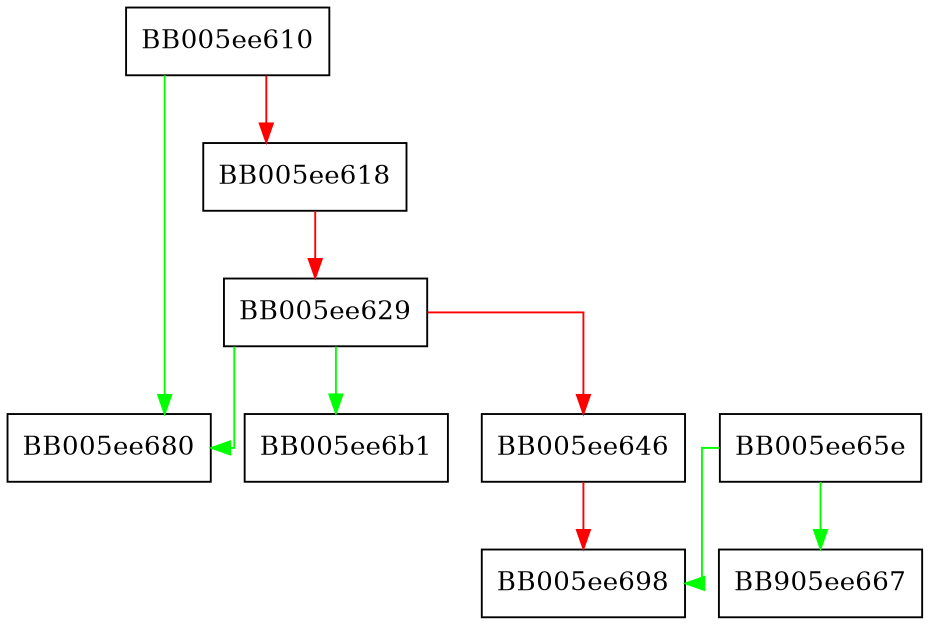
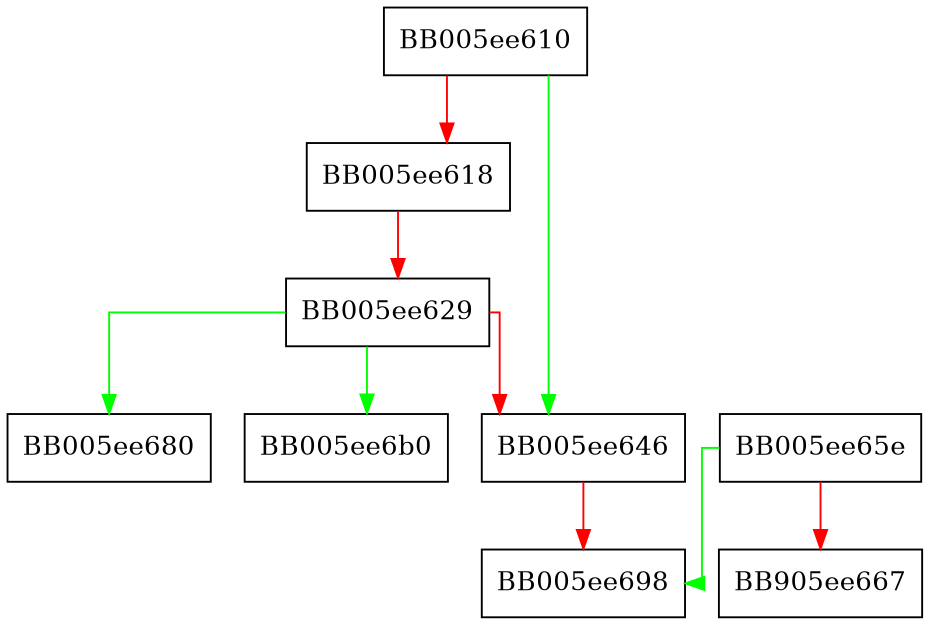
(165, 235) -> (549, 235)
(346, 448) -> (346, 448)
(821, 506) -> (821, 506)
